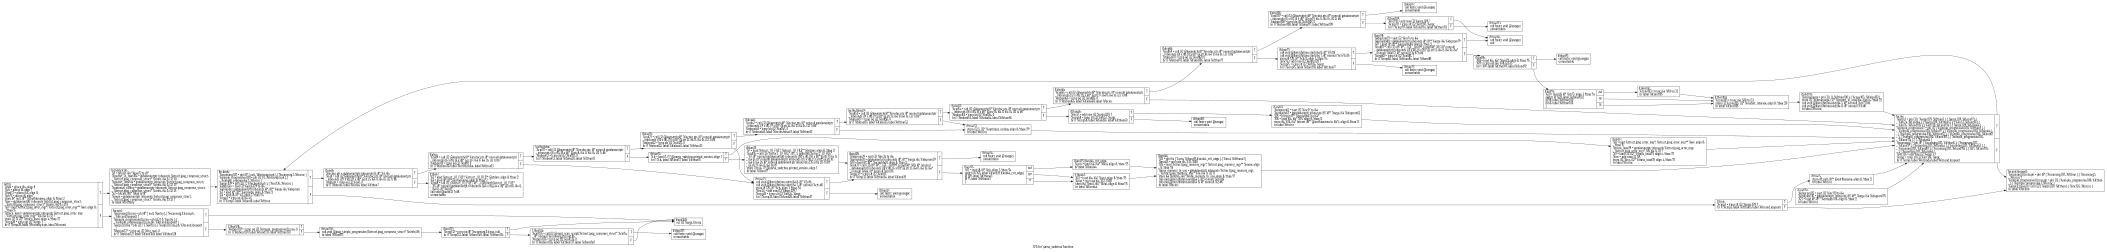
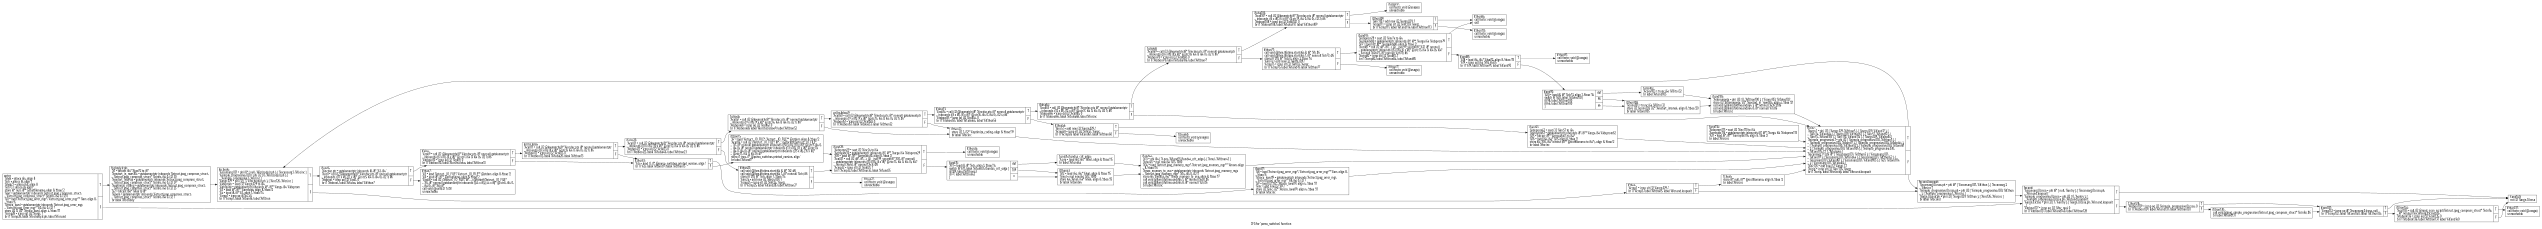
(1696, 96) -> (1696, 97)
(638, 170) -> (573, 162)
none -> (2018, 195)
none -> (2261, 204)
